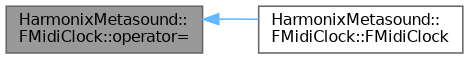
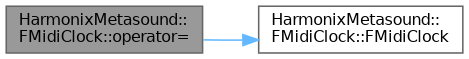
(239, 19) -> (223, 40)
